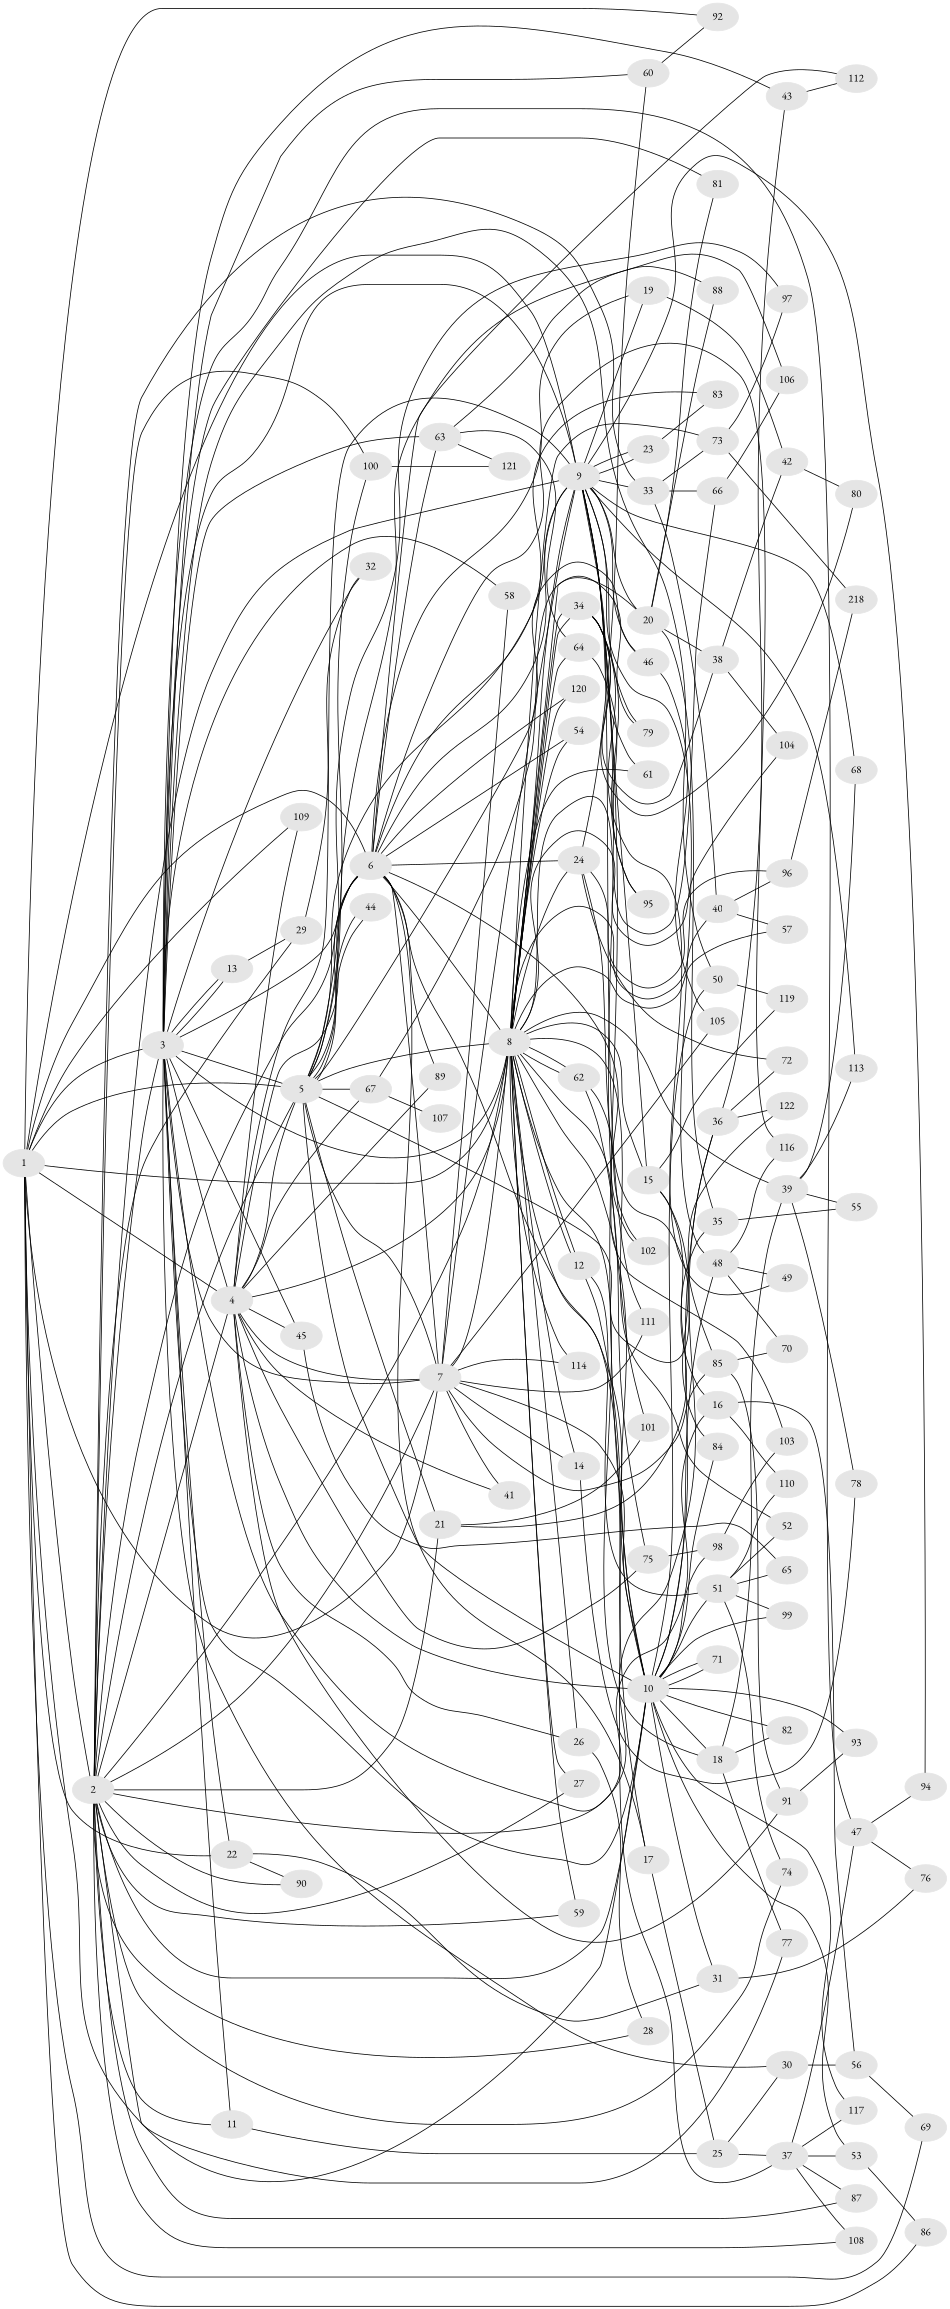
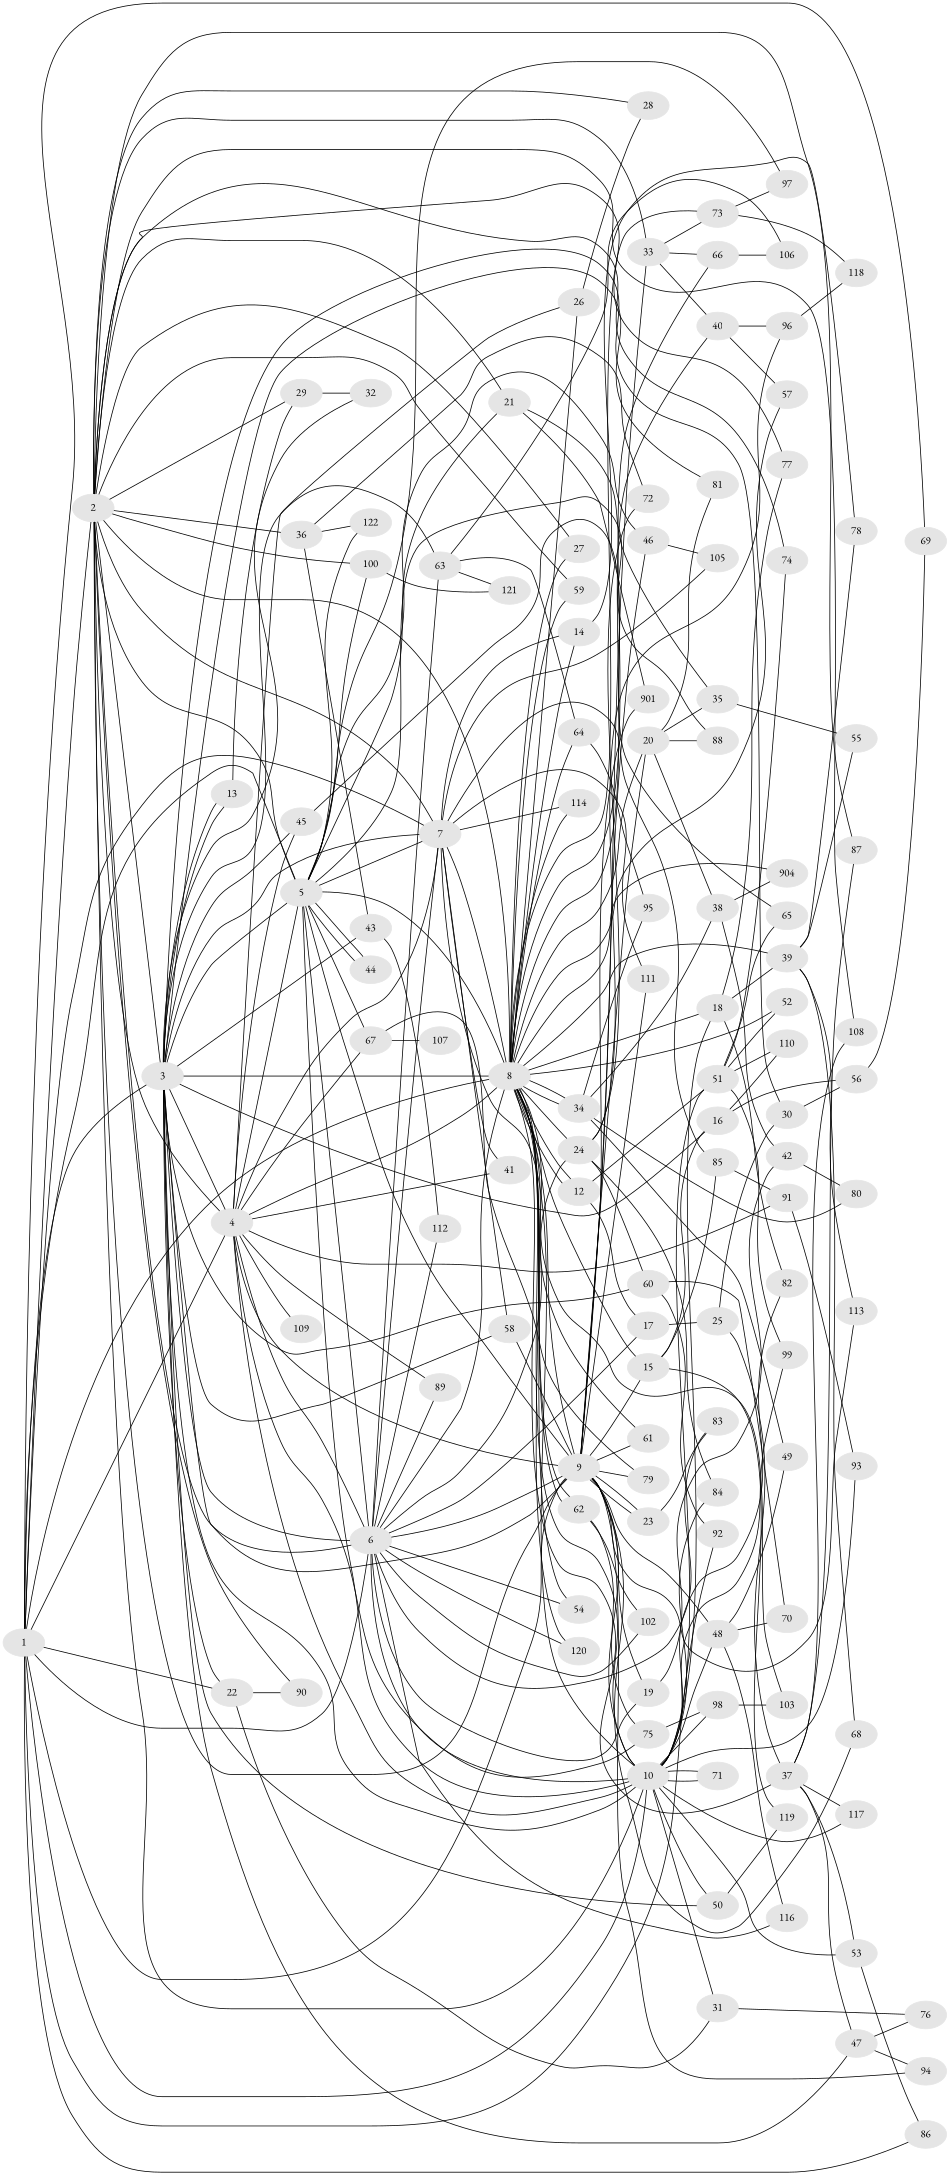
(856, 600) -> (856, 273)
(787, 745) -> (787, 873)
(501, 926) -> (550, 1410)
(140, 974) -> none
(759, 1355) -> (748, 1359)
(686, 1406) -> none
(648, 1428) -> (648, 699)
(232, 2124) -> none
